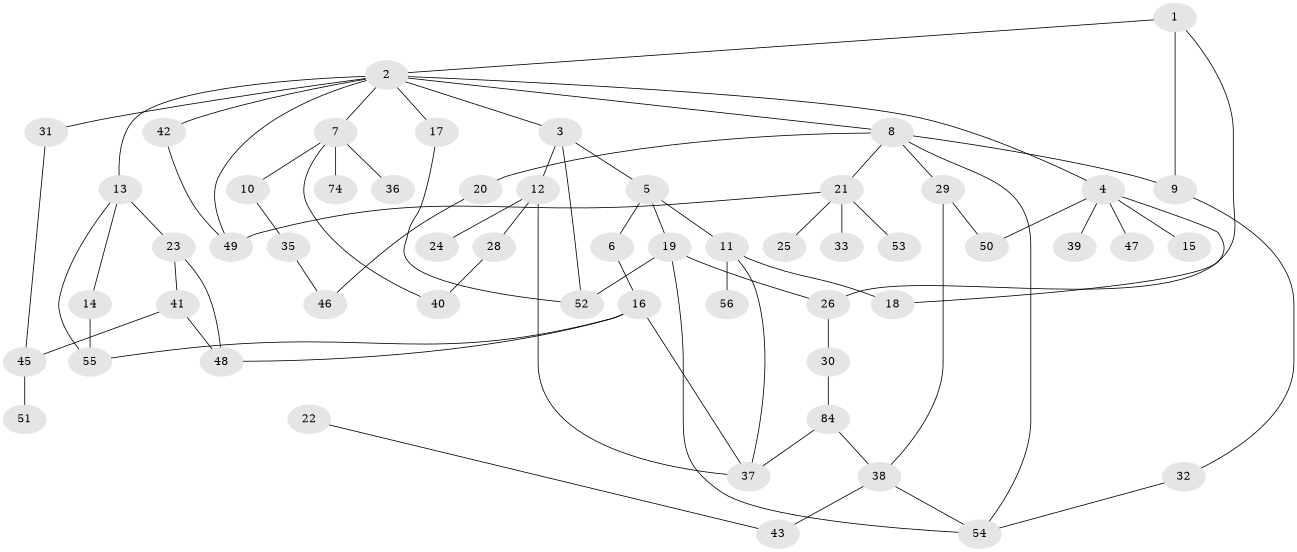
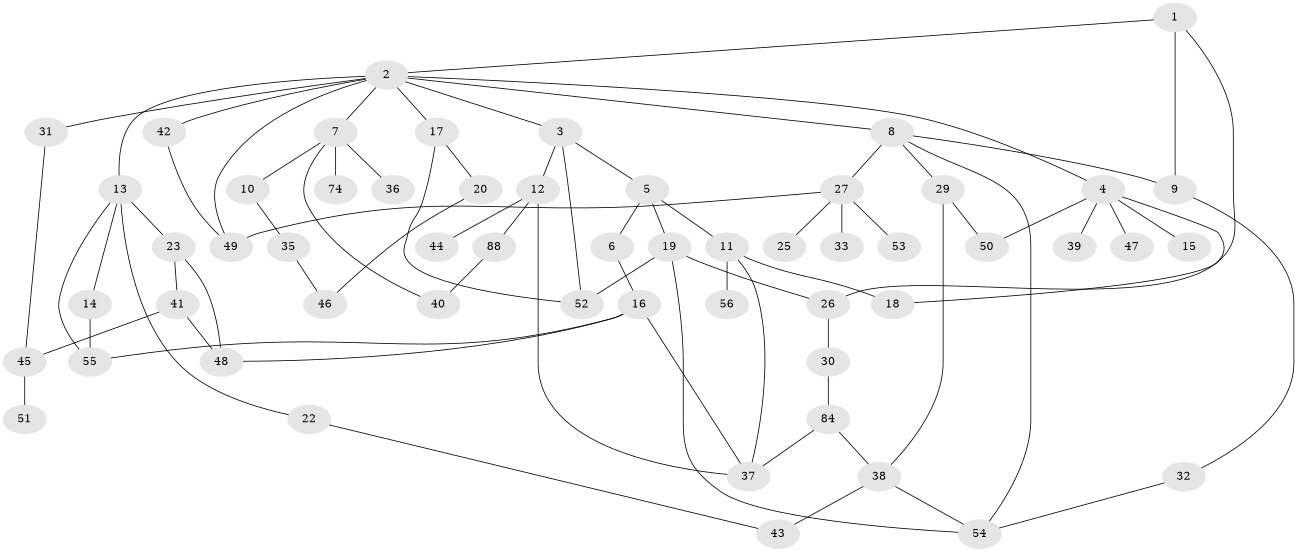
(682, 144) -> (459, 161)
(842, 190) -> (842, 190)
(437, 247) -> (437, 247)
(494, 247) -> (494, 247)
none -> (163, 344)
